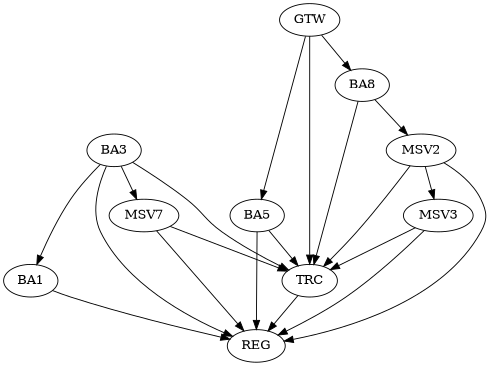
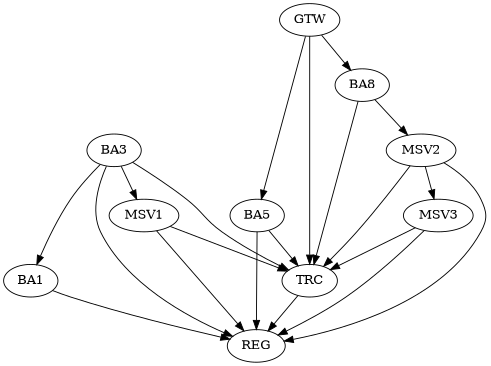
(144, 216) -> (144, 216)
